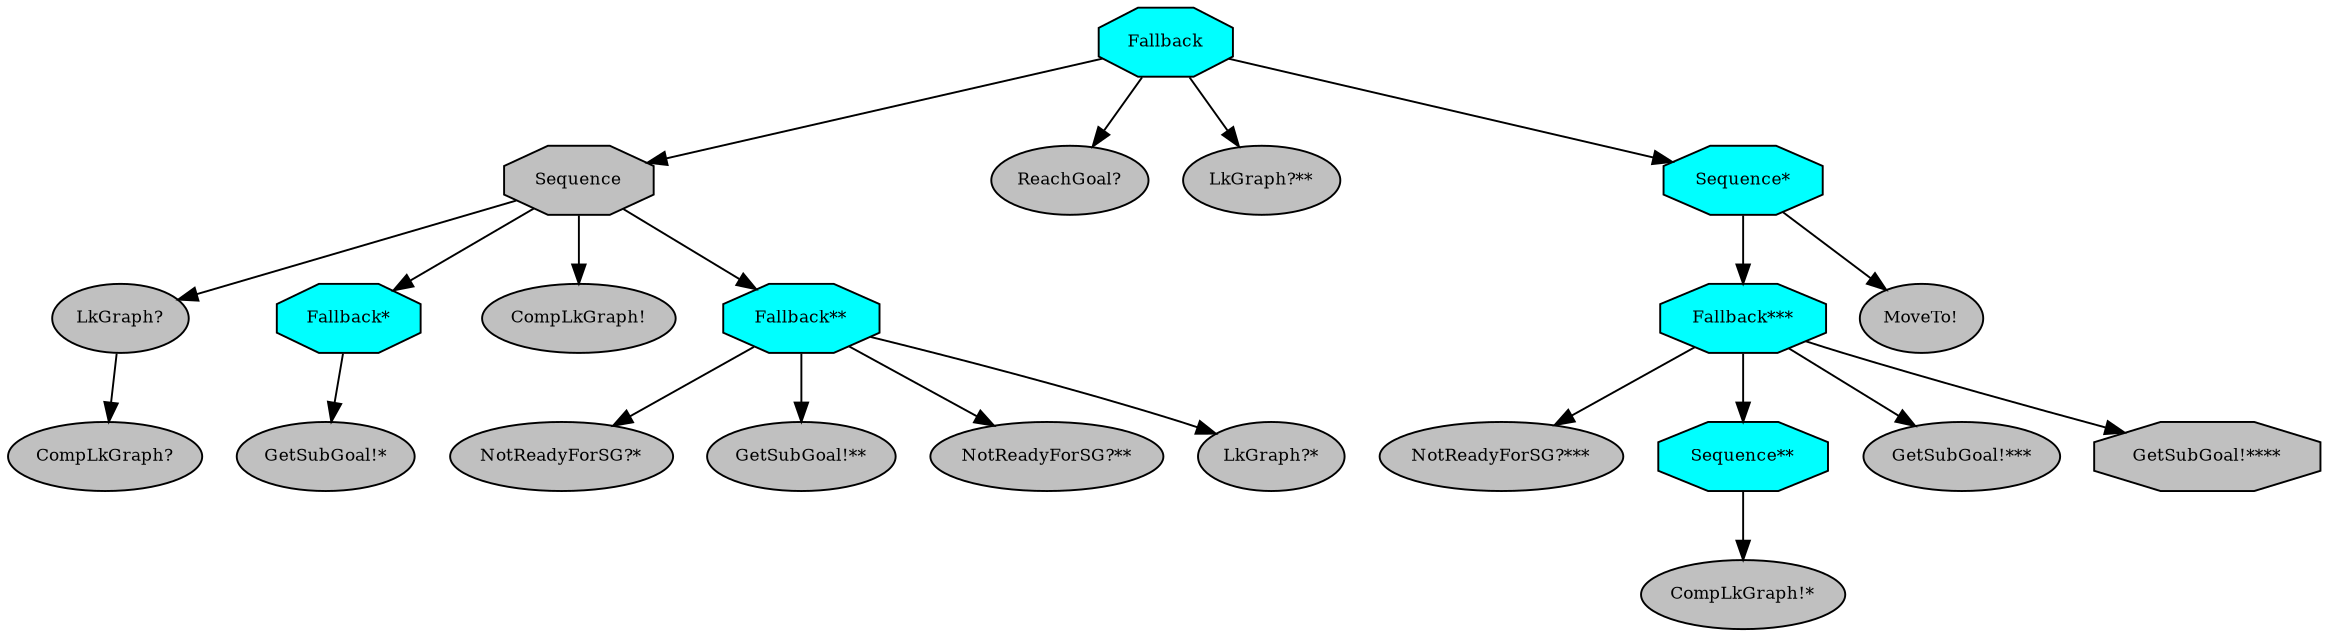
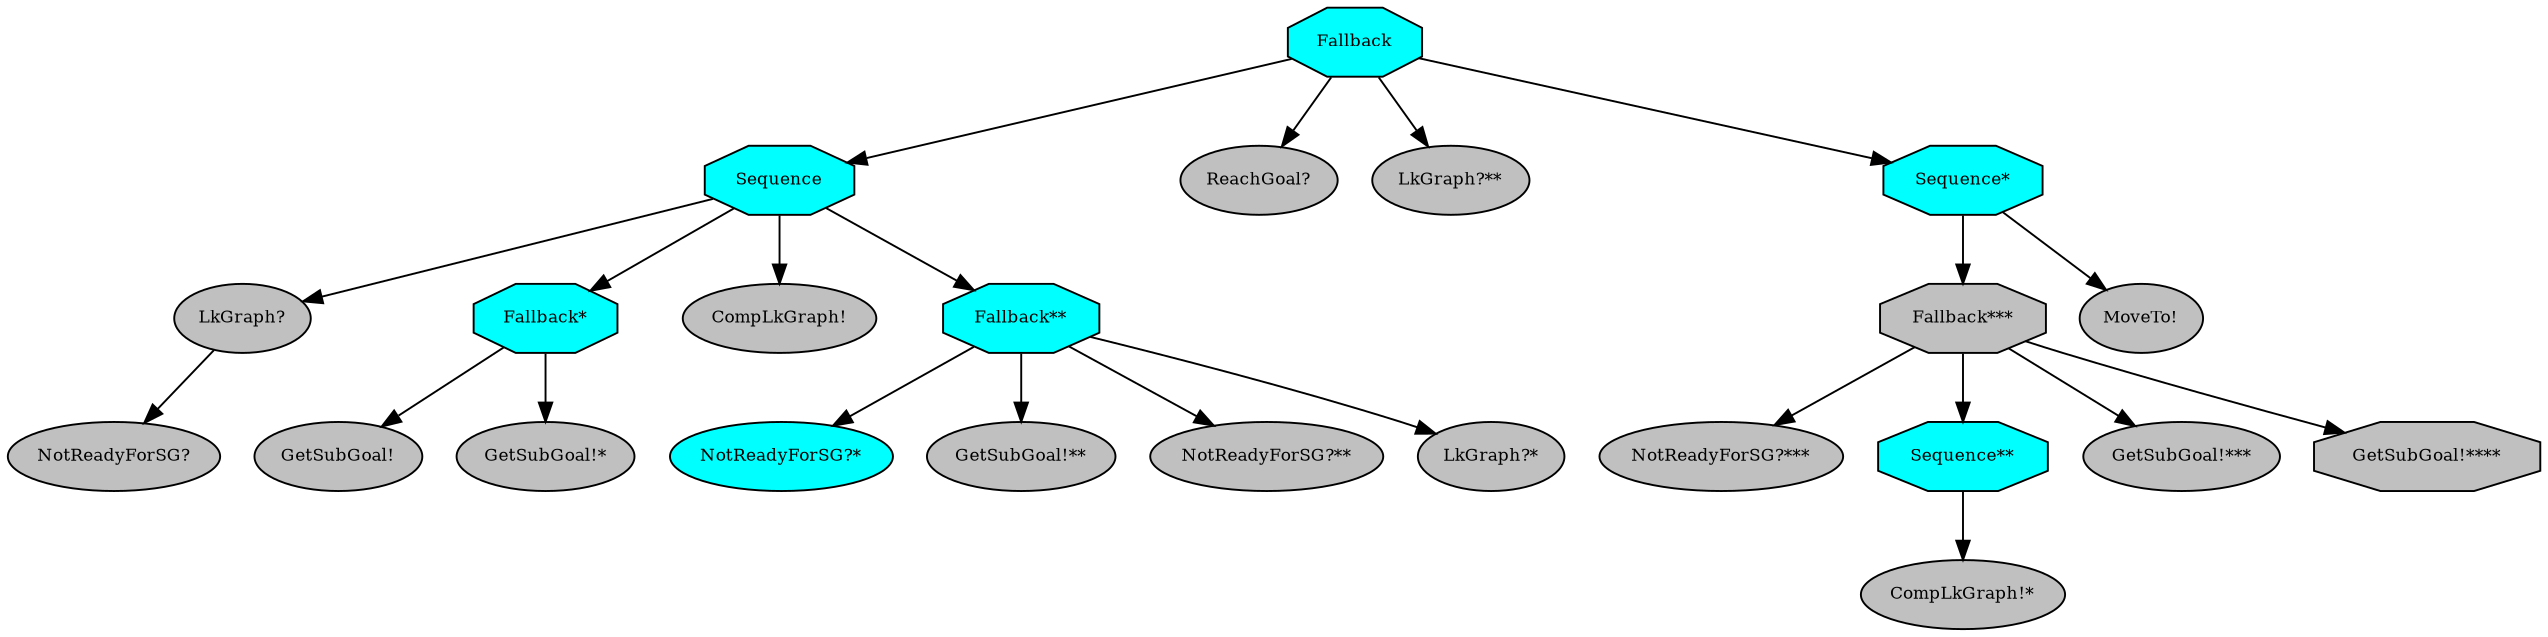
(579, 180) -> (780, 180)
(1743, 318) -> (1963, 318)
(105, 456) -> (114, 456)
none -> (338, 456)
(562, 456) -> (781, 456)
